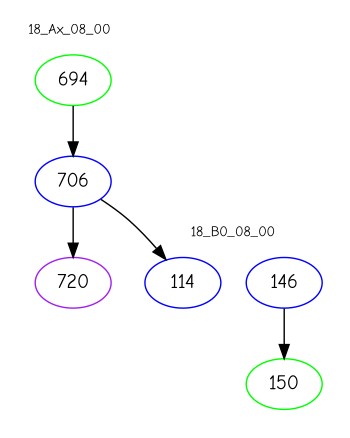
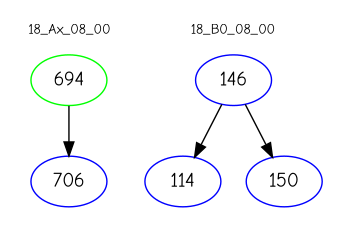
(143, 233) -> (211, 125)
(73, 283) -> none
(284, 384) -> (284, 181)
